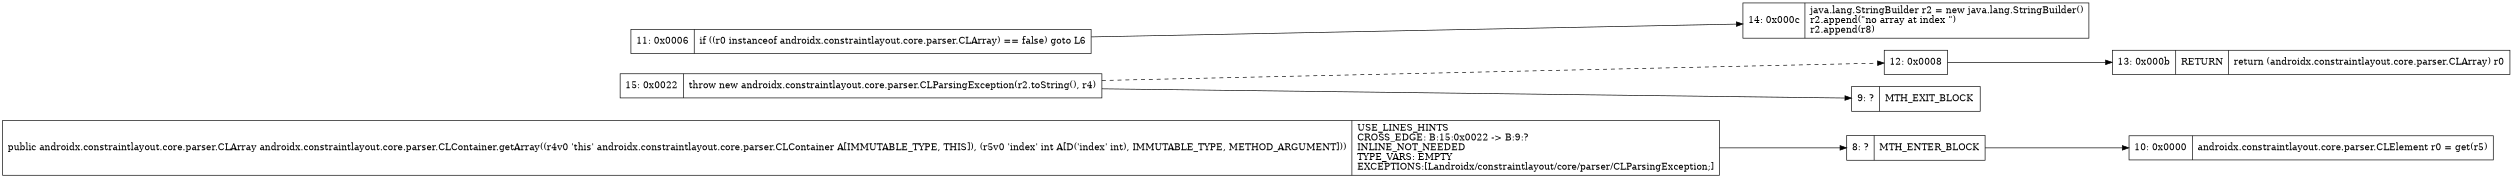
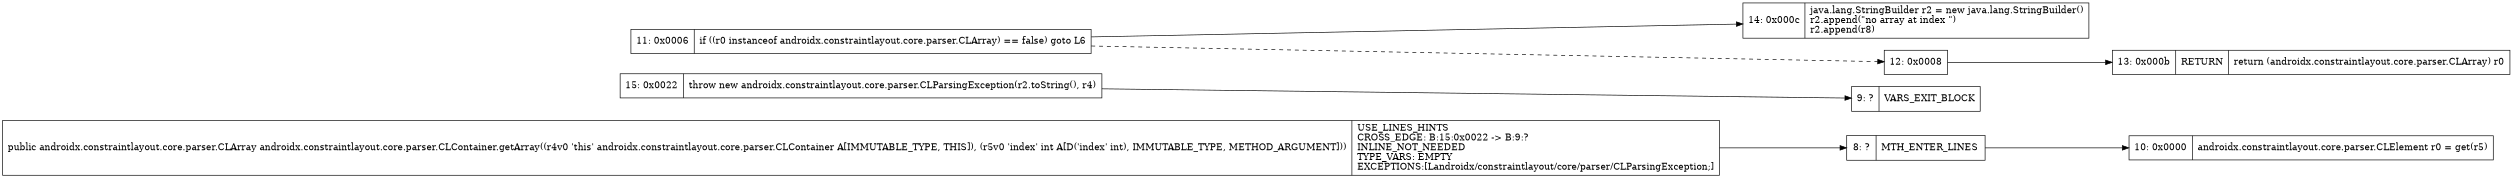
(1490, 72) -> (1484, 54)
(1929, 99) -> (1930, 99)
(1930, 148) -> (1930, 148)
